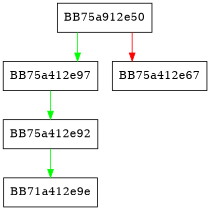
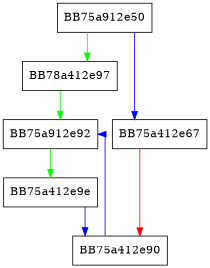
(132, 43) -> (135, 72)
(51, 76) -> (70, 76)
(51, 134) -> (51, 134)
(51, 192) -> (51, 192)
none -> (120, 251)
